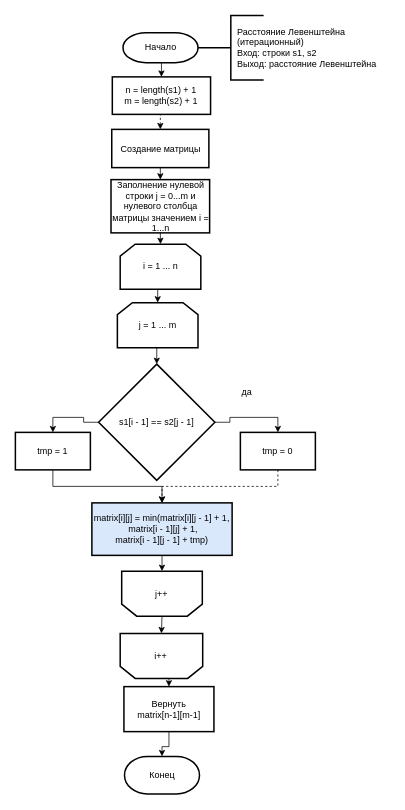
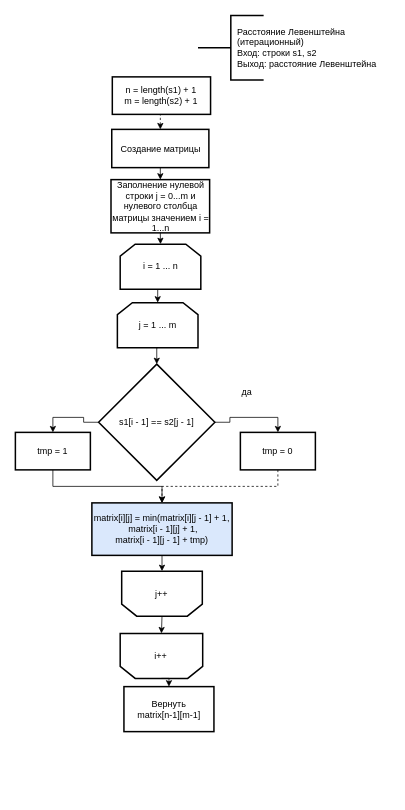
(161, 48) -> none
(161, 67) -> none
(165, 747) -> none
(162, 775) -> none
